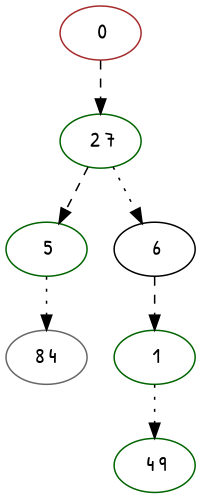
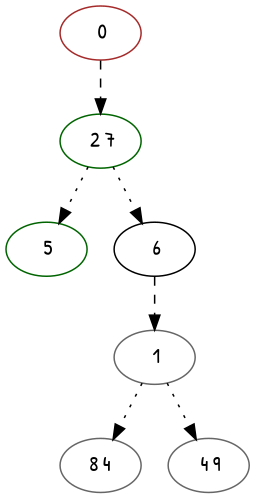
(77, 188) -> (77, 188)
(47, 296) -> (131, 405)
(155, 357) -> (155, 357)
(155, 465) -> (209, 465)
